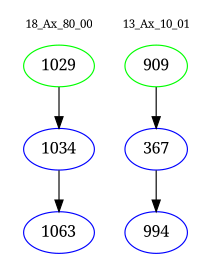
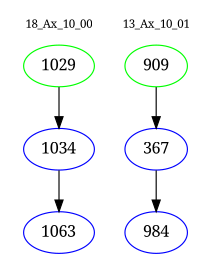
(59, 25) -> (59, 25)
(156, 233) -> (156, 233)
